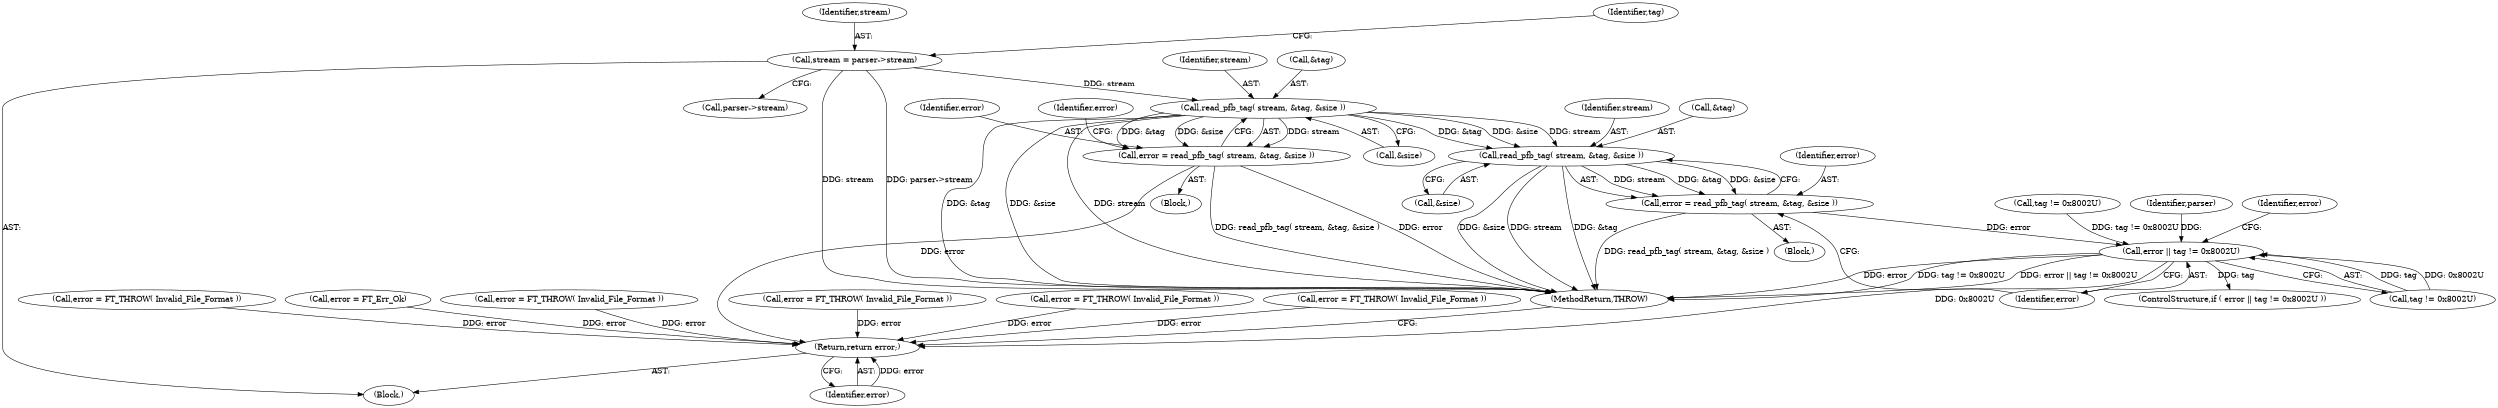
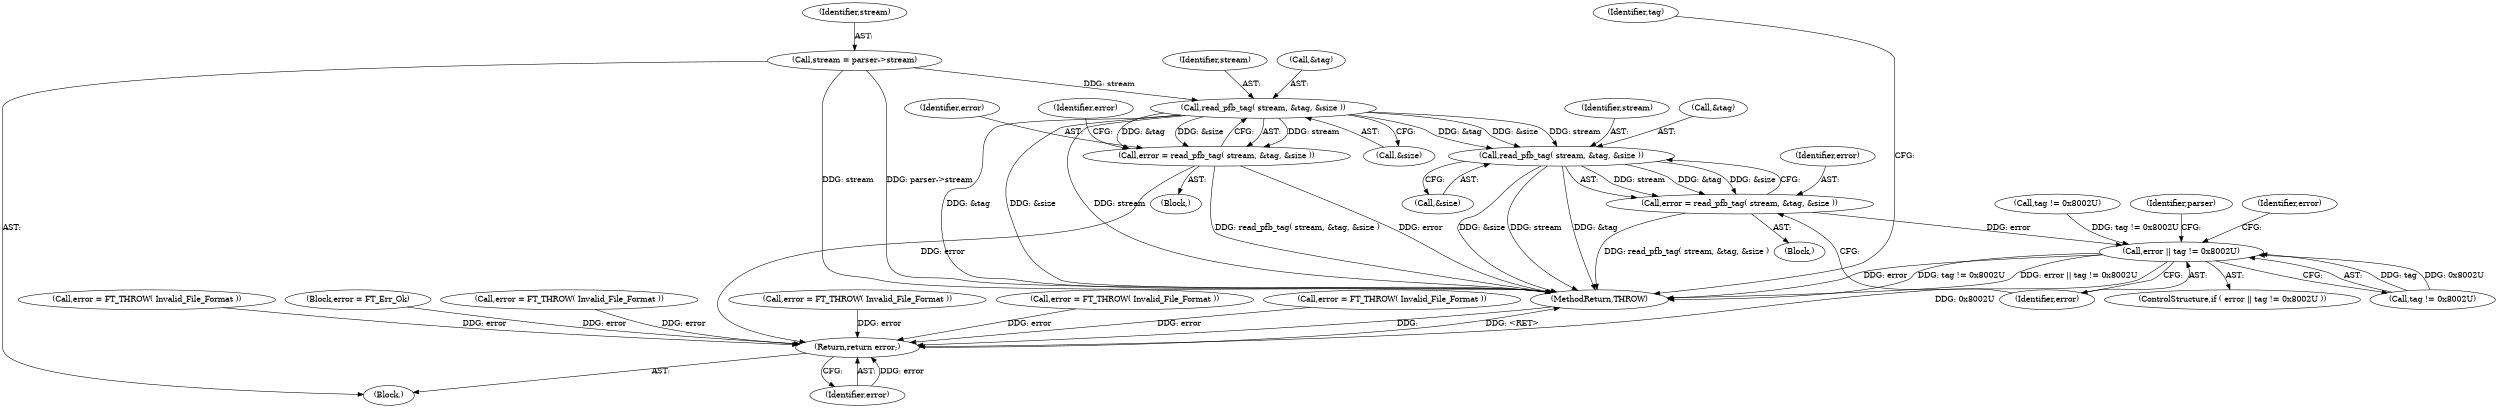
(1265, 35) -> (1895, 157)
(745, 108) -> none
(2193, 228) -> (2193, 228)
(2236, 276) -> (2236, 276)
(358, 300) -> (358, 300)
(1409, 324) -> (1409, 324)
none -> (1349, 334)
